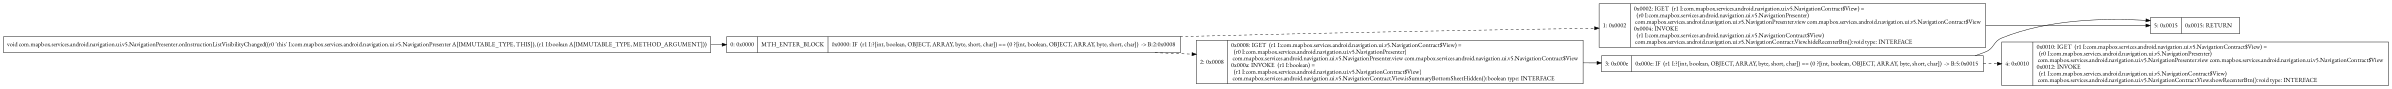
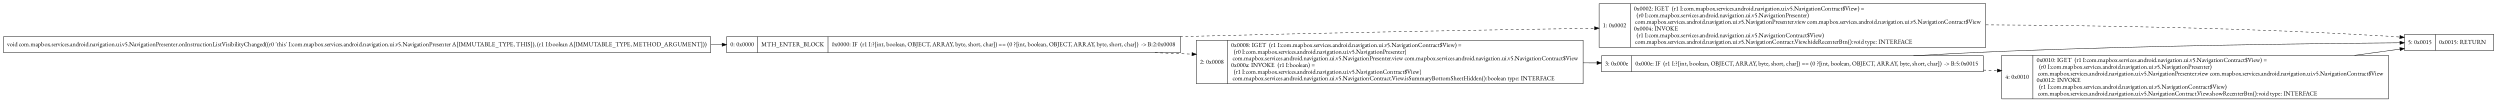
(2066, 26) -> (2193, 28)
none -> (2377, 52)
